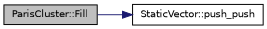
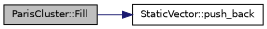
(198, 15) -> (198, 15)
